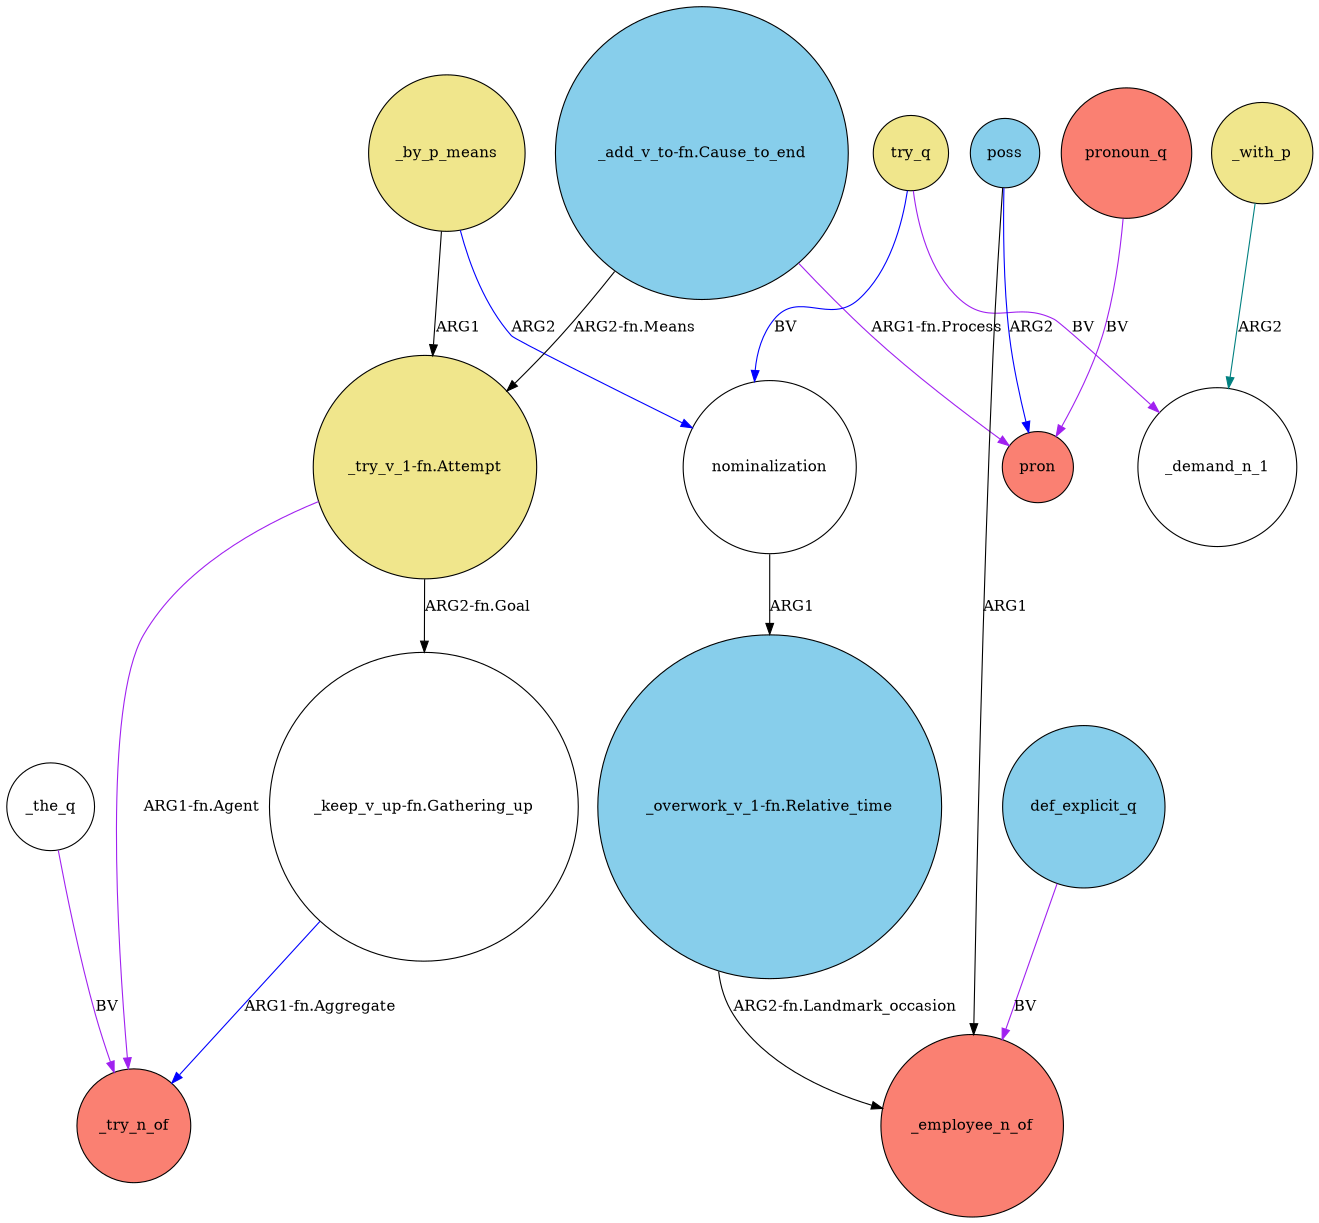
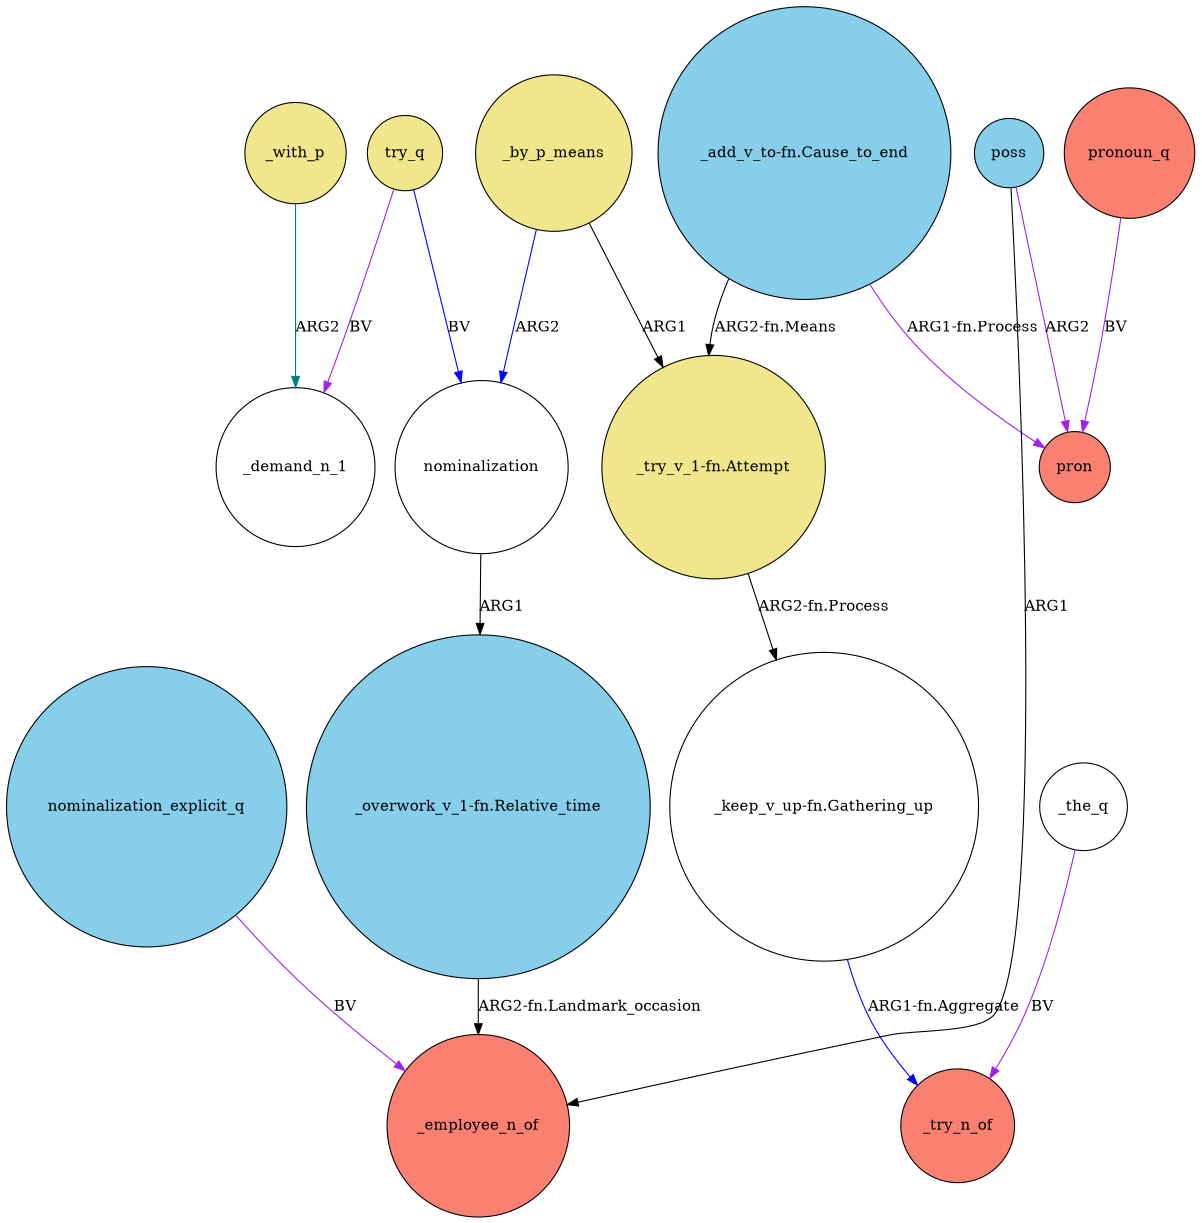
(1007, 306) -> (1041, 304)
(478, 607) -> (824, 607)
(121, 733) -> none
(1084, 807) -> (147, 807)
